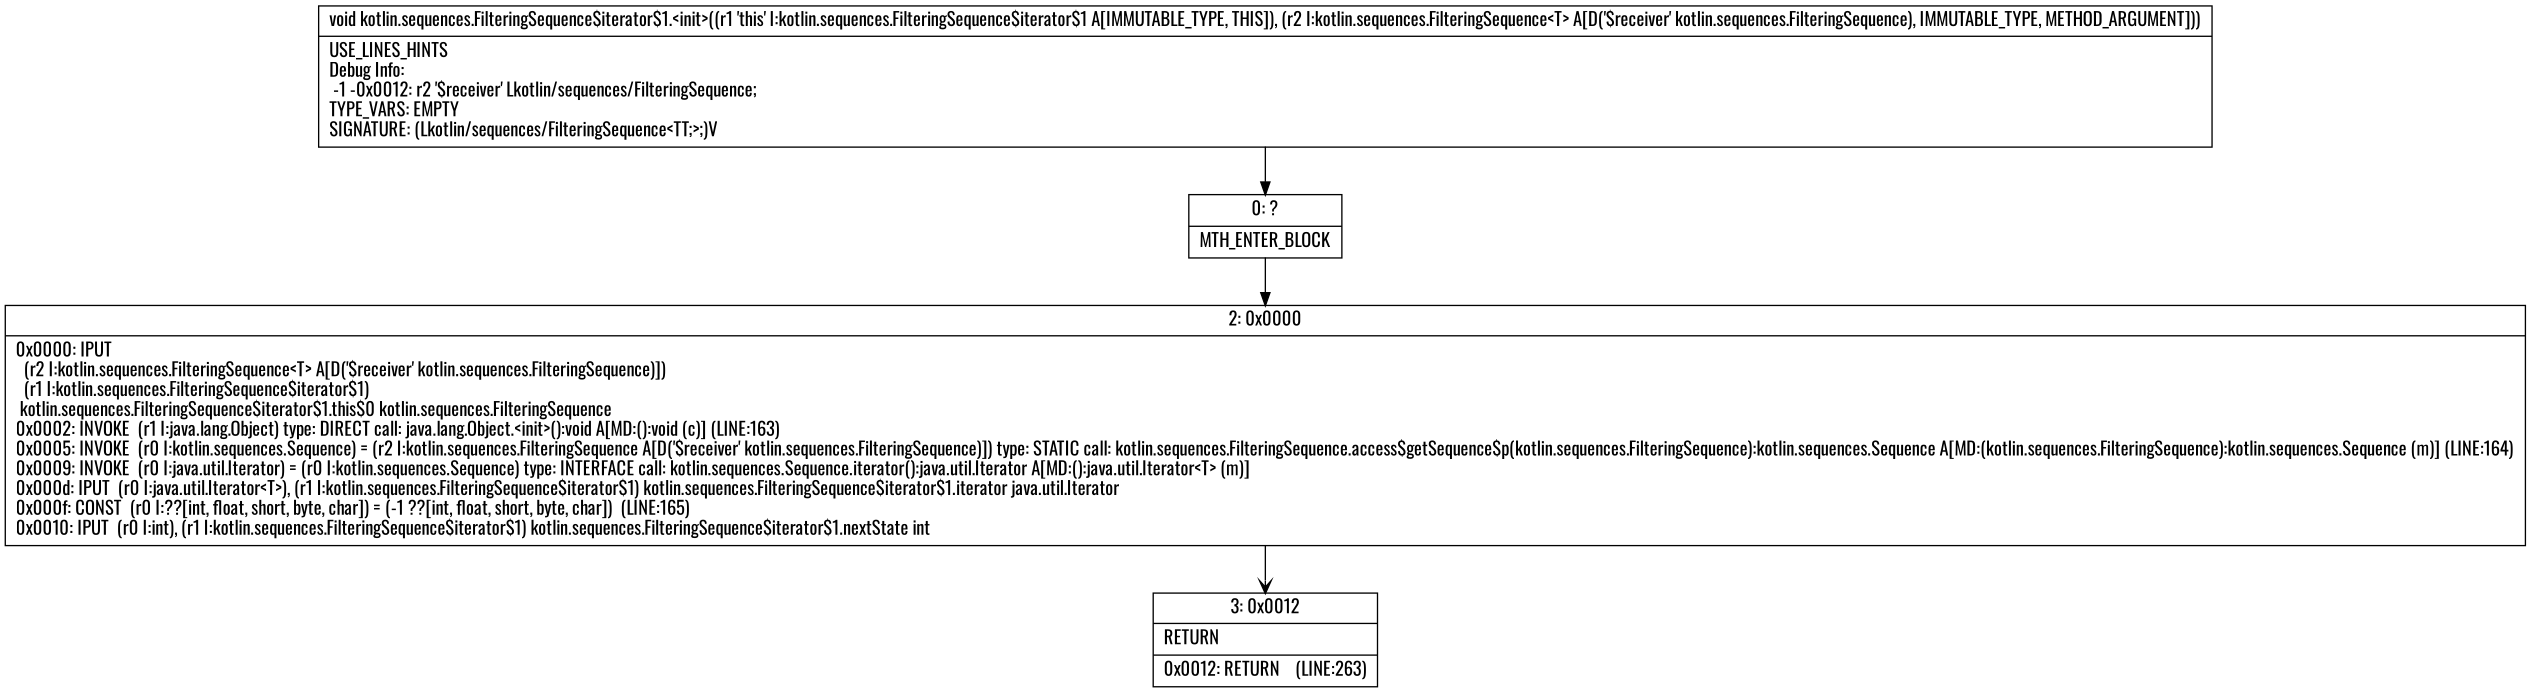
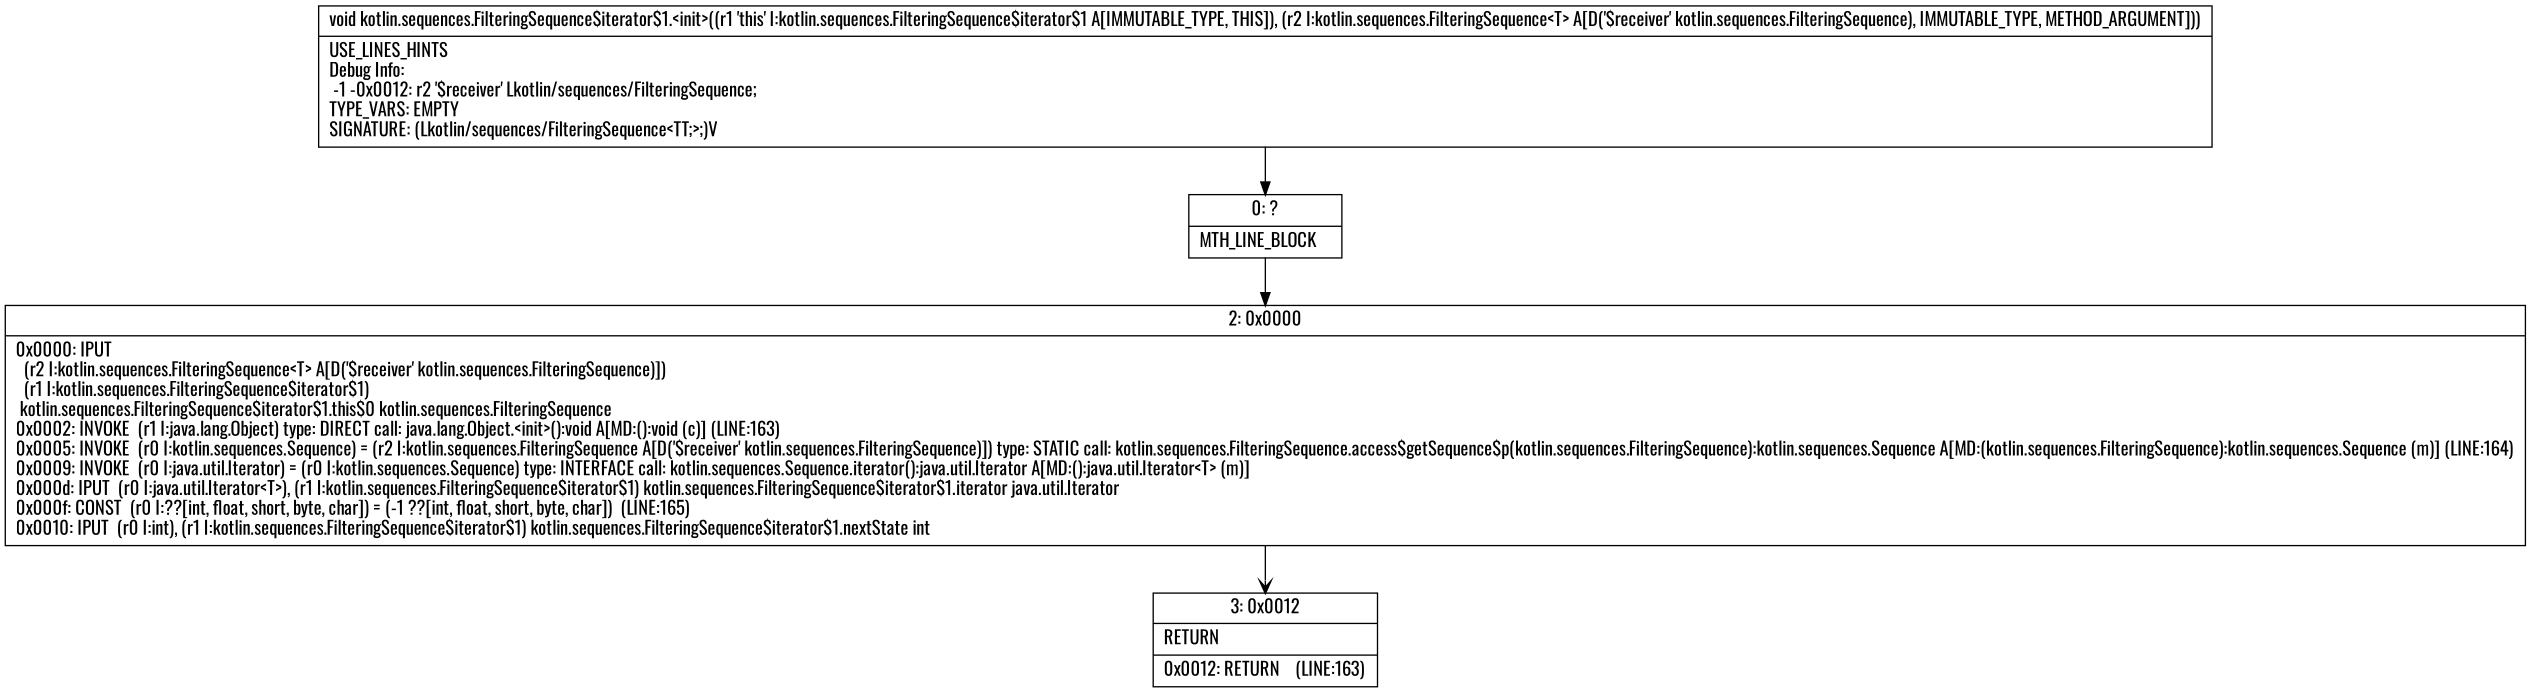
(1265, 241) -> (1258, 241)
(1265, 670) -> (1265, 670)
